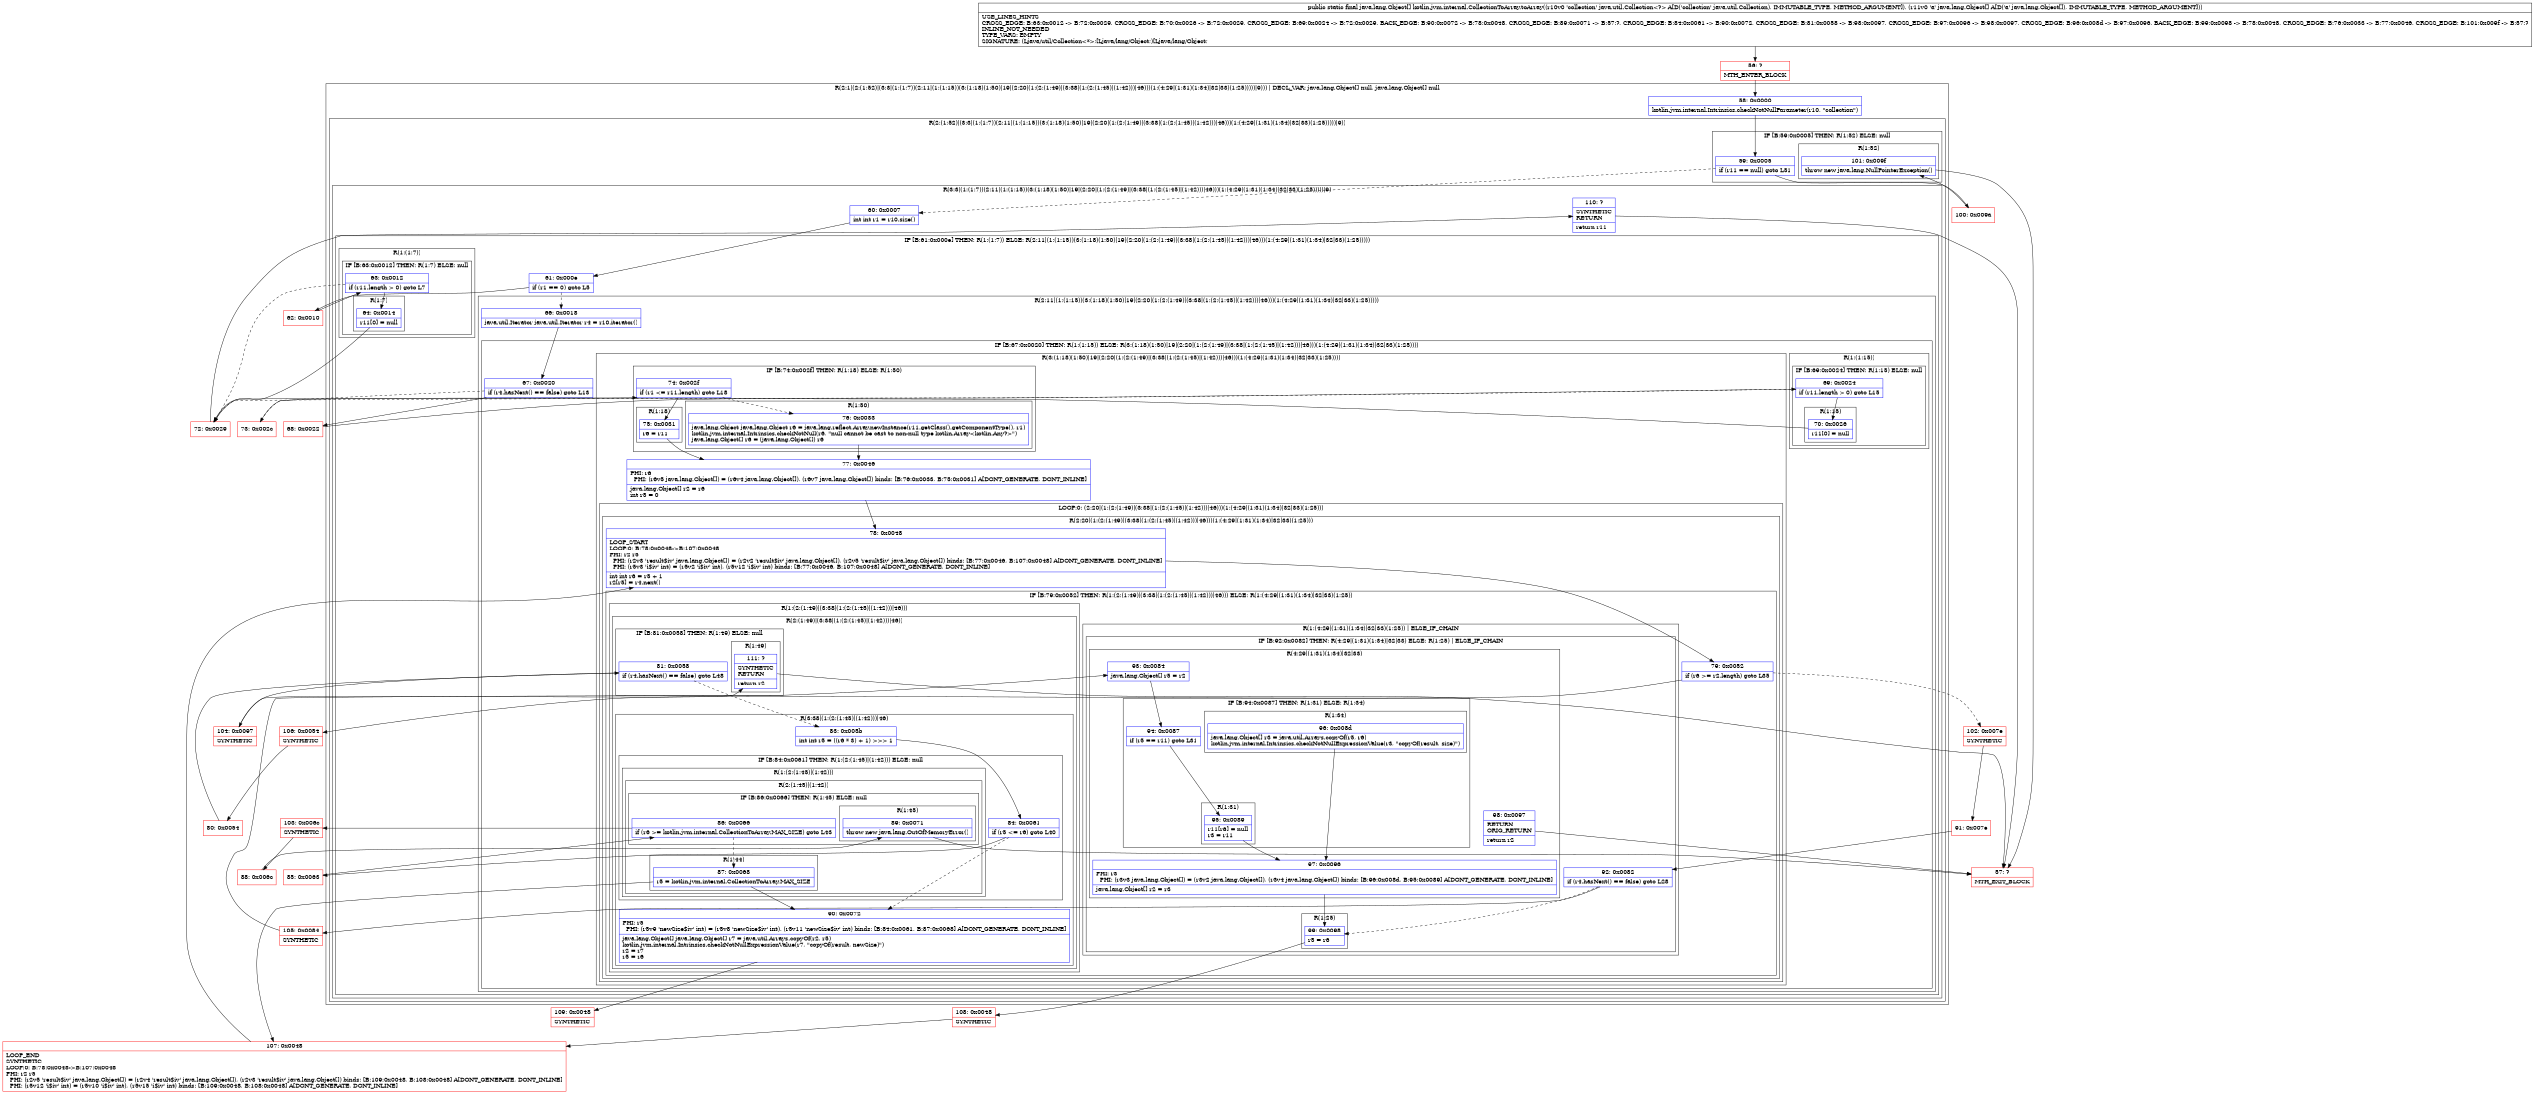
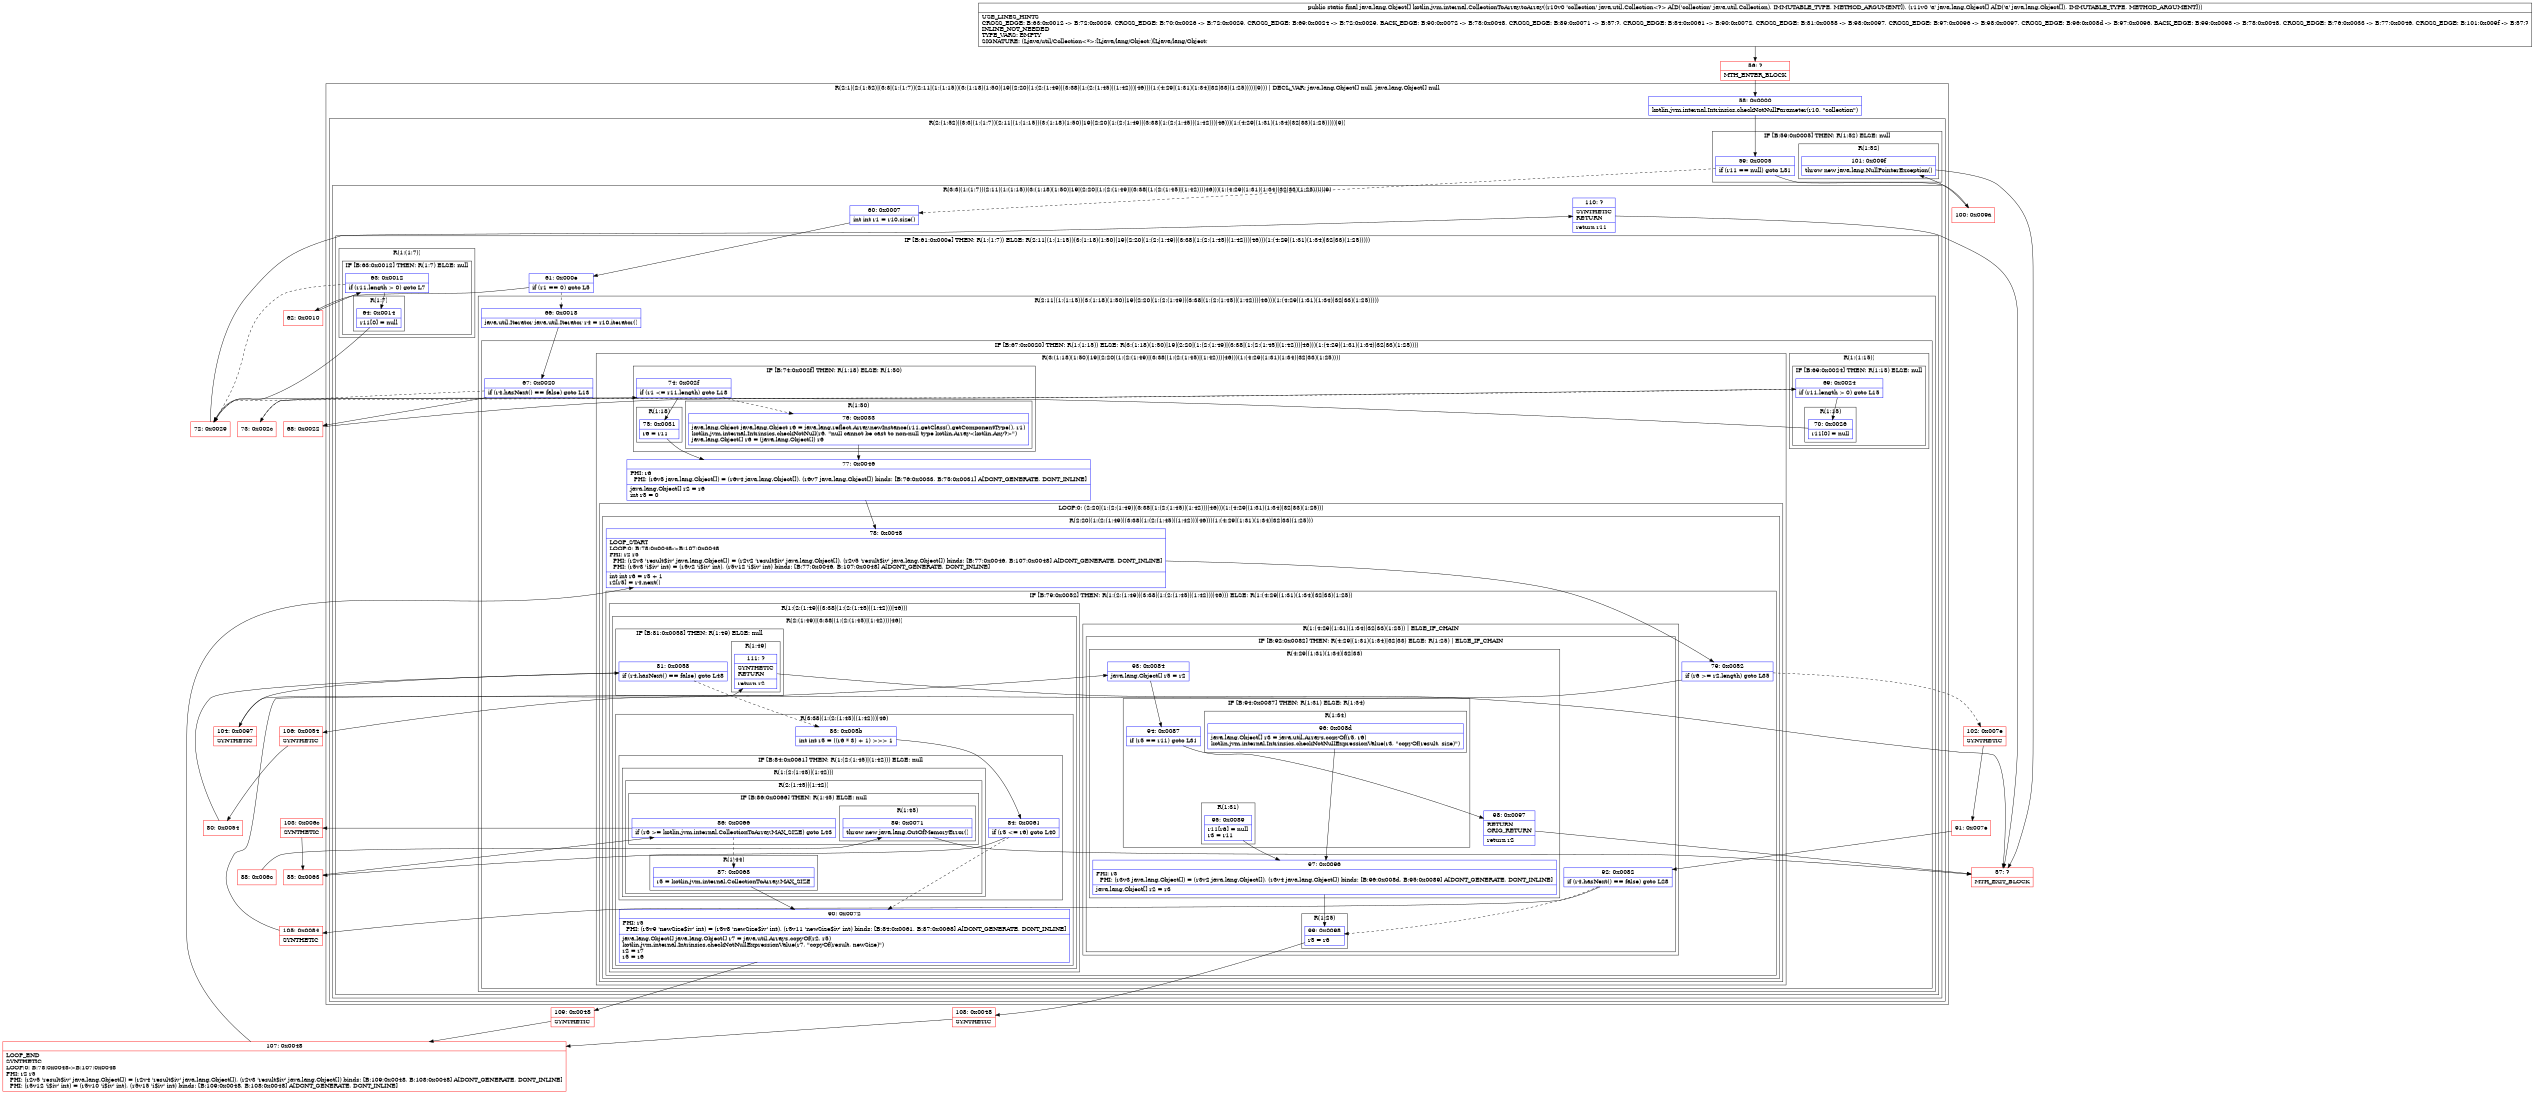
(1194, 779) -> (1326, 770)
(280, 852) -> (302, 850)
(397, 897) -> (492, 1031)
